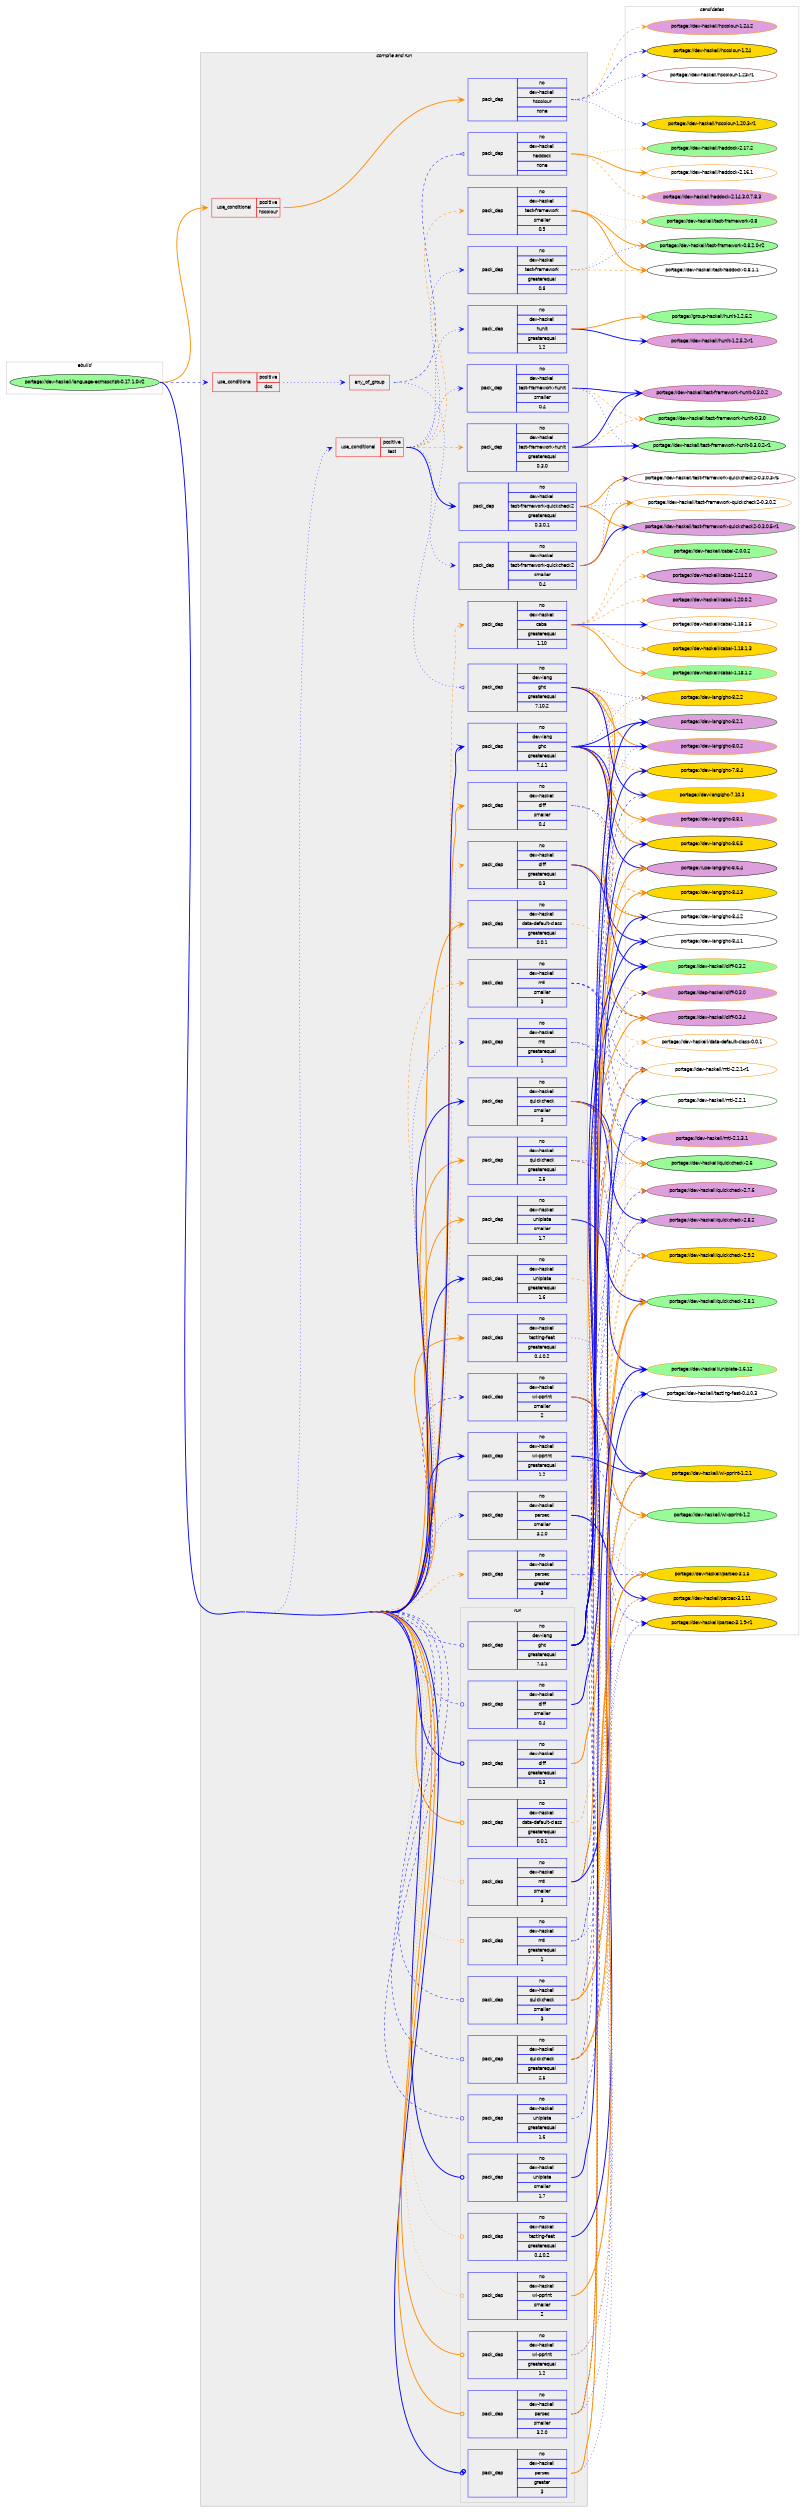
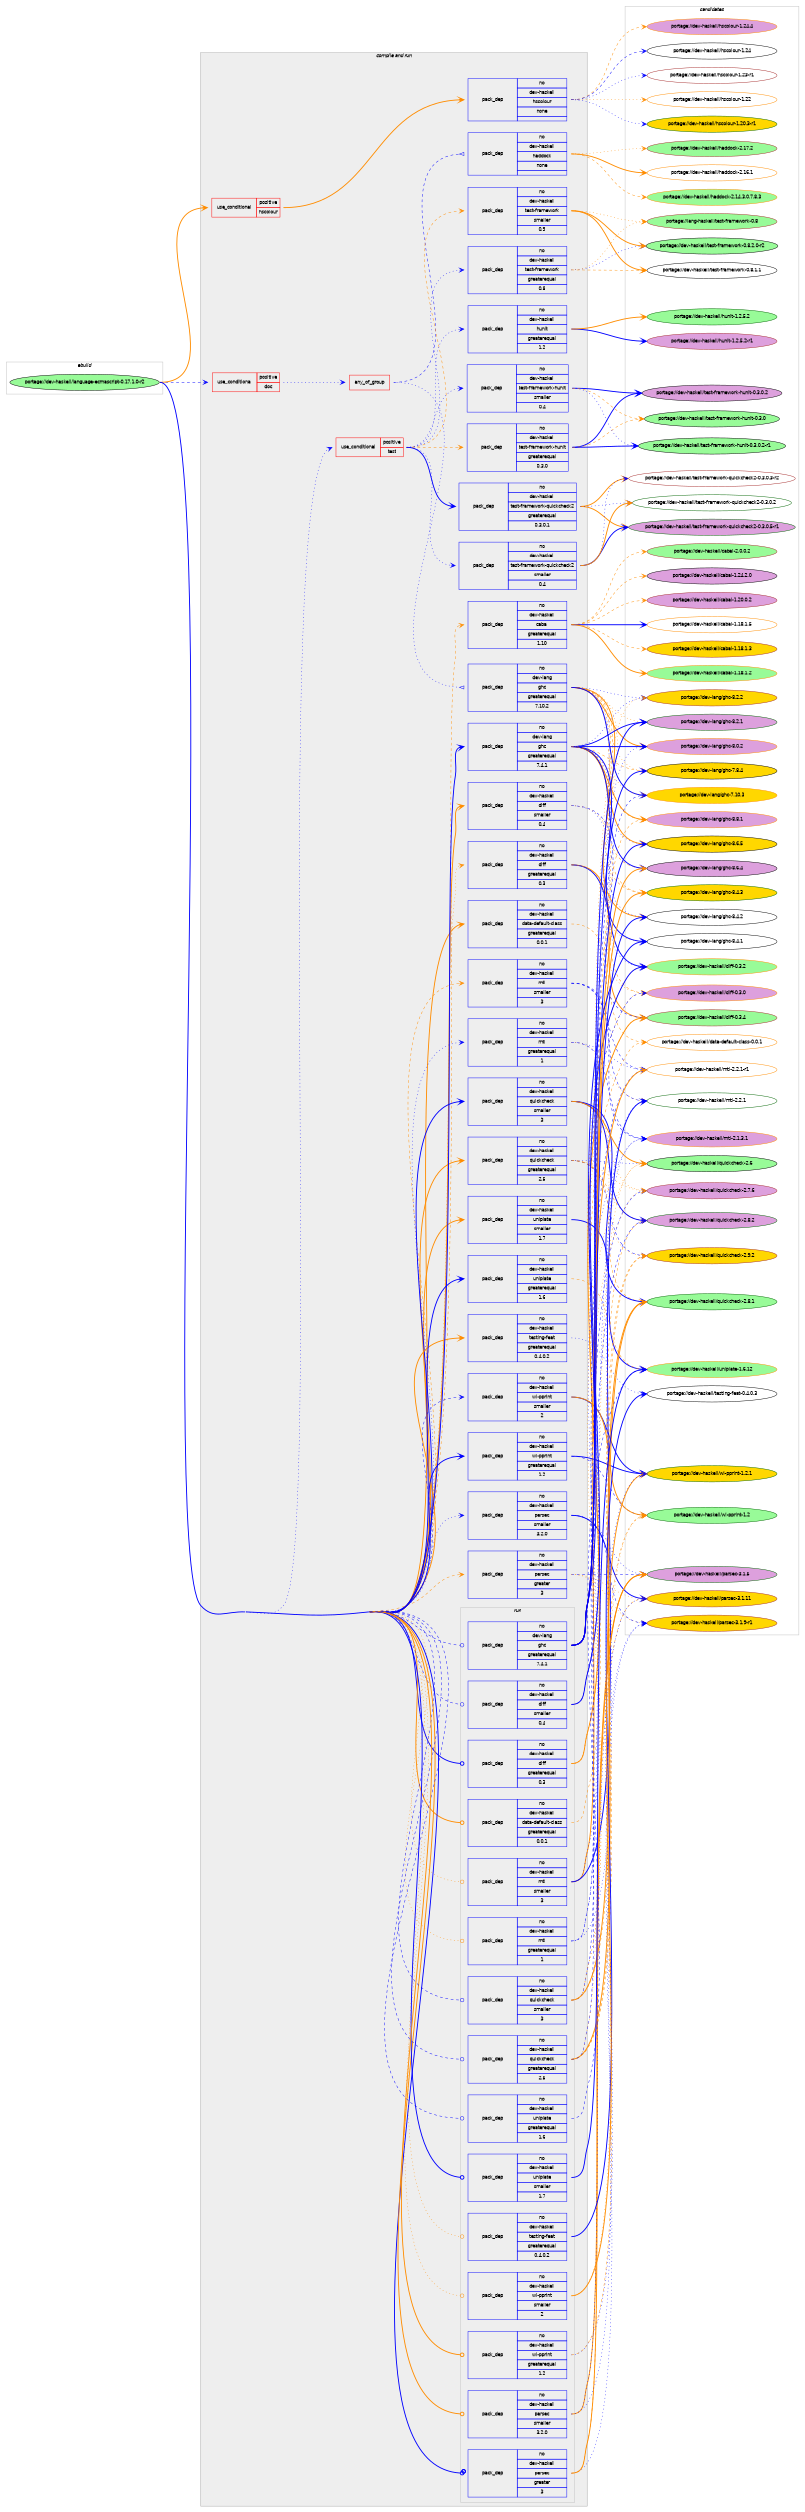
(712, 27) -> (712, 27)
(712, 51) -> (712, 51)
none -> (712, 100)
(712, 197) -> (712, 197)
(712, 222) -> (712, 222)
(712, 270) -> (712, 270)
(712, 317) -> (712, 317)
(712, 393) -> (712, 393)
(712, 478) -> (712, 478)
(712, 503) -> (712, 503)
(712, 868) -> (712, 868)
(712, 993) -> (712, 993)
(712, 1018) -> (712, 1018)
(712, 1574) -> (712, 1574)
(712, 1623) -> (712, 1623)
